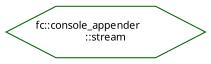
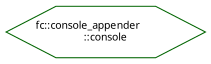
(106, 32) -> (106, 32)
